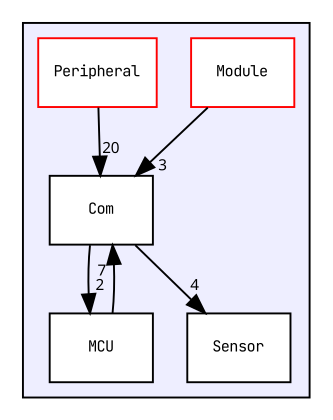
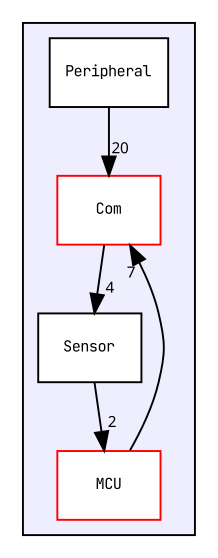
(97, 73) -> (109, 73)
(243, 73) -> none
(101, 210) -> (109, 210)
(89, 270) -> (98, 407)
(101, 348) -> (109, 485)
